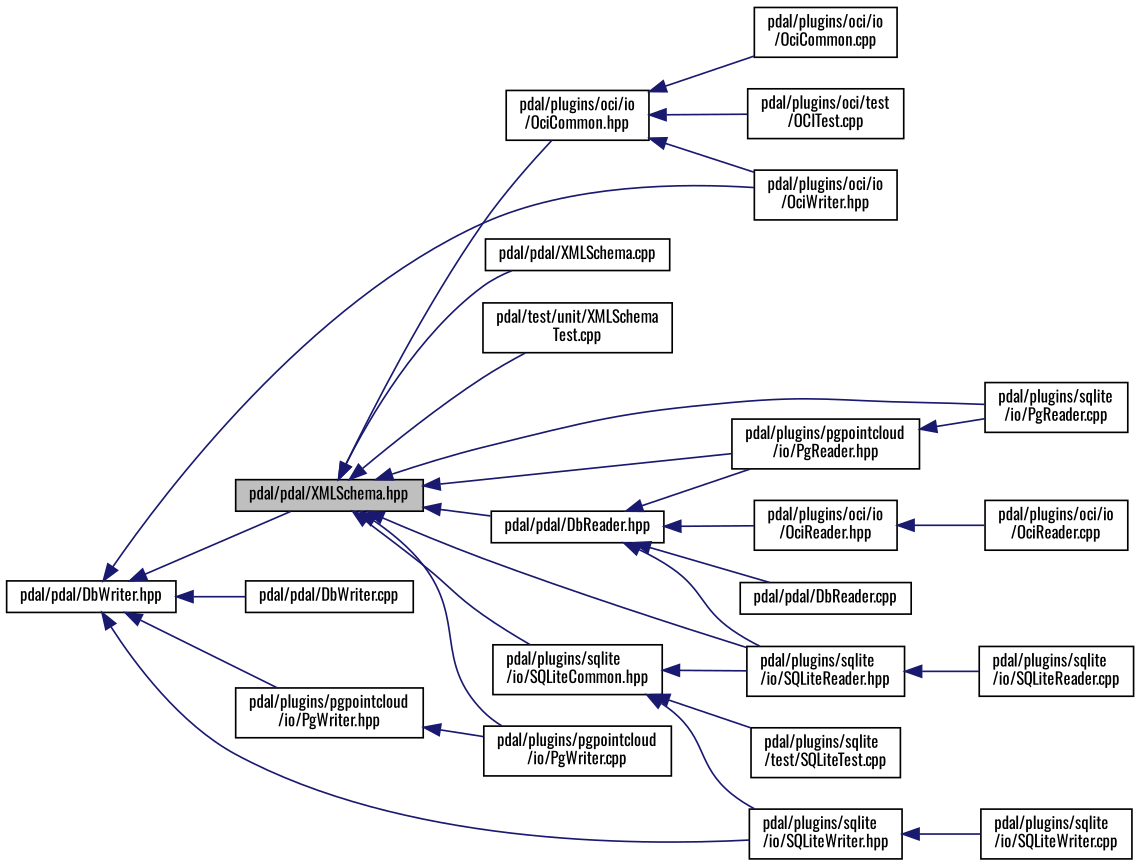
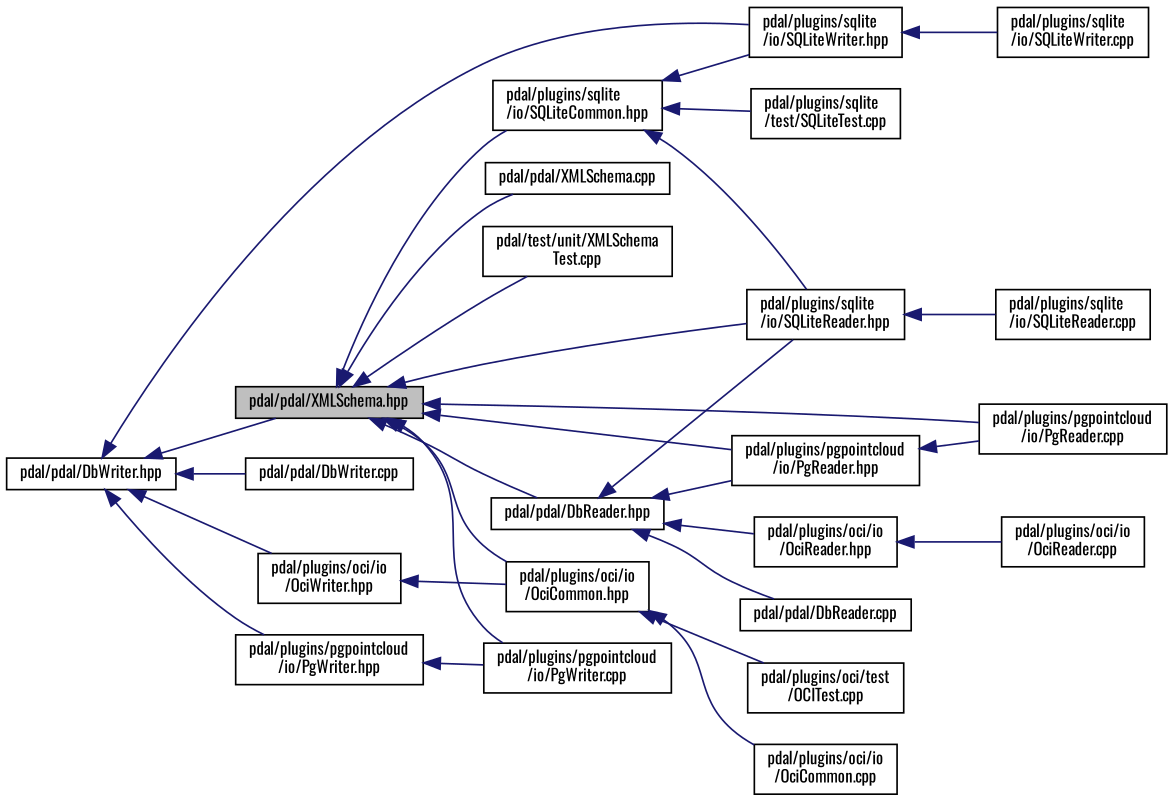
(710, 158) -> (471, 583)
(1056, 407) -> (1073, 429)
